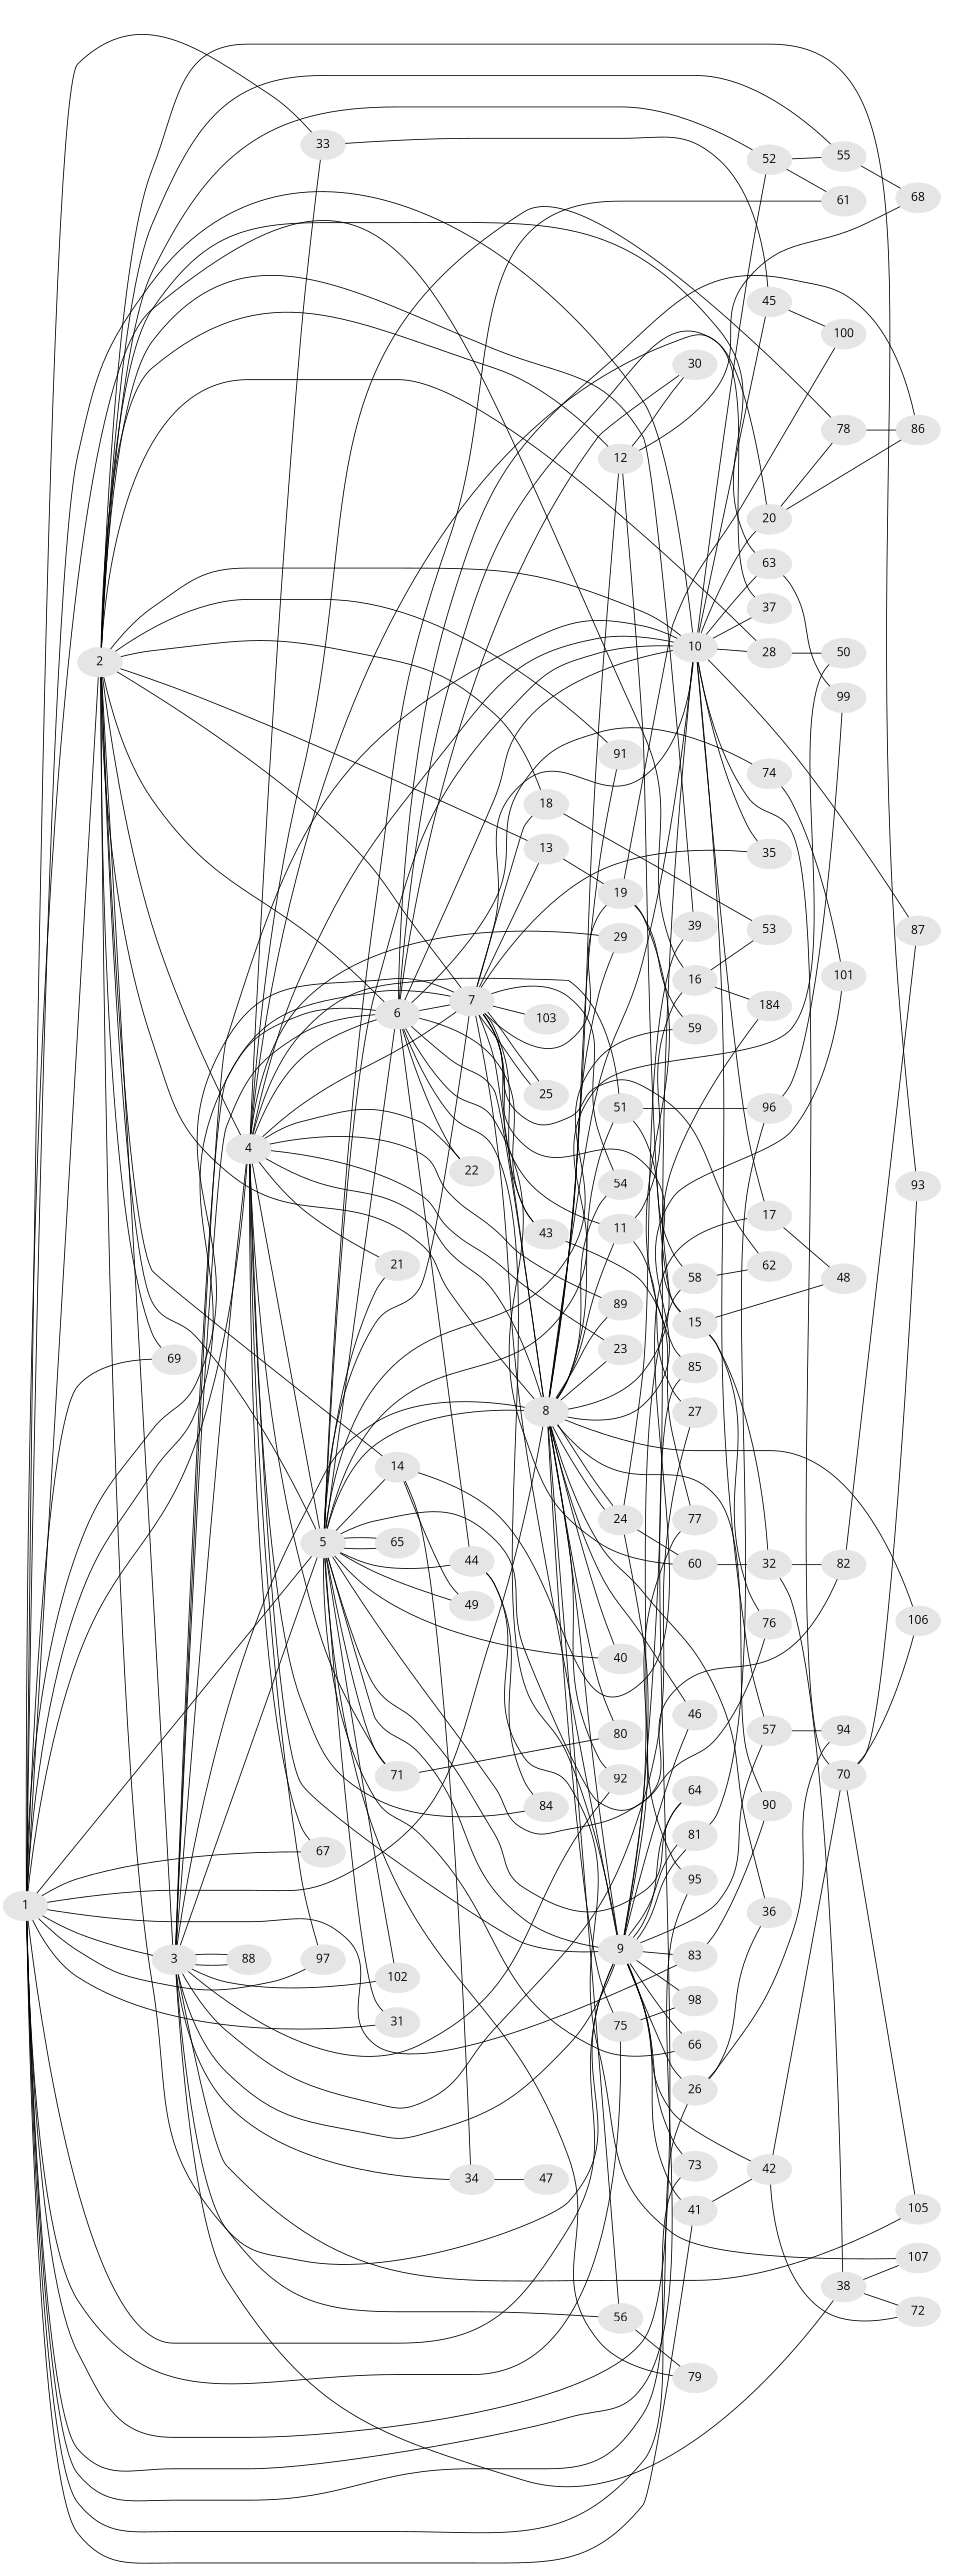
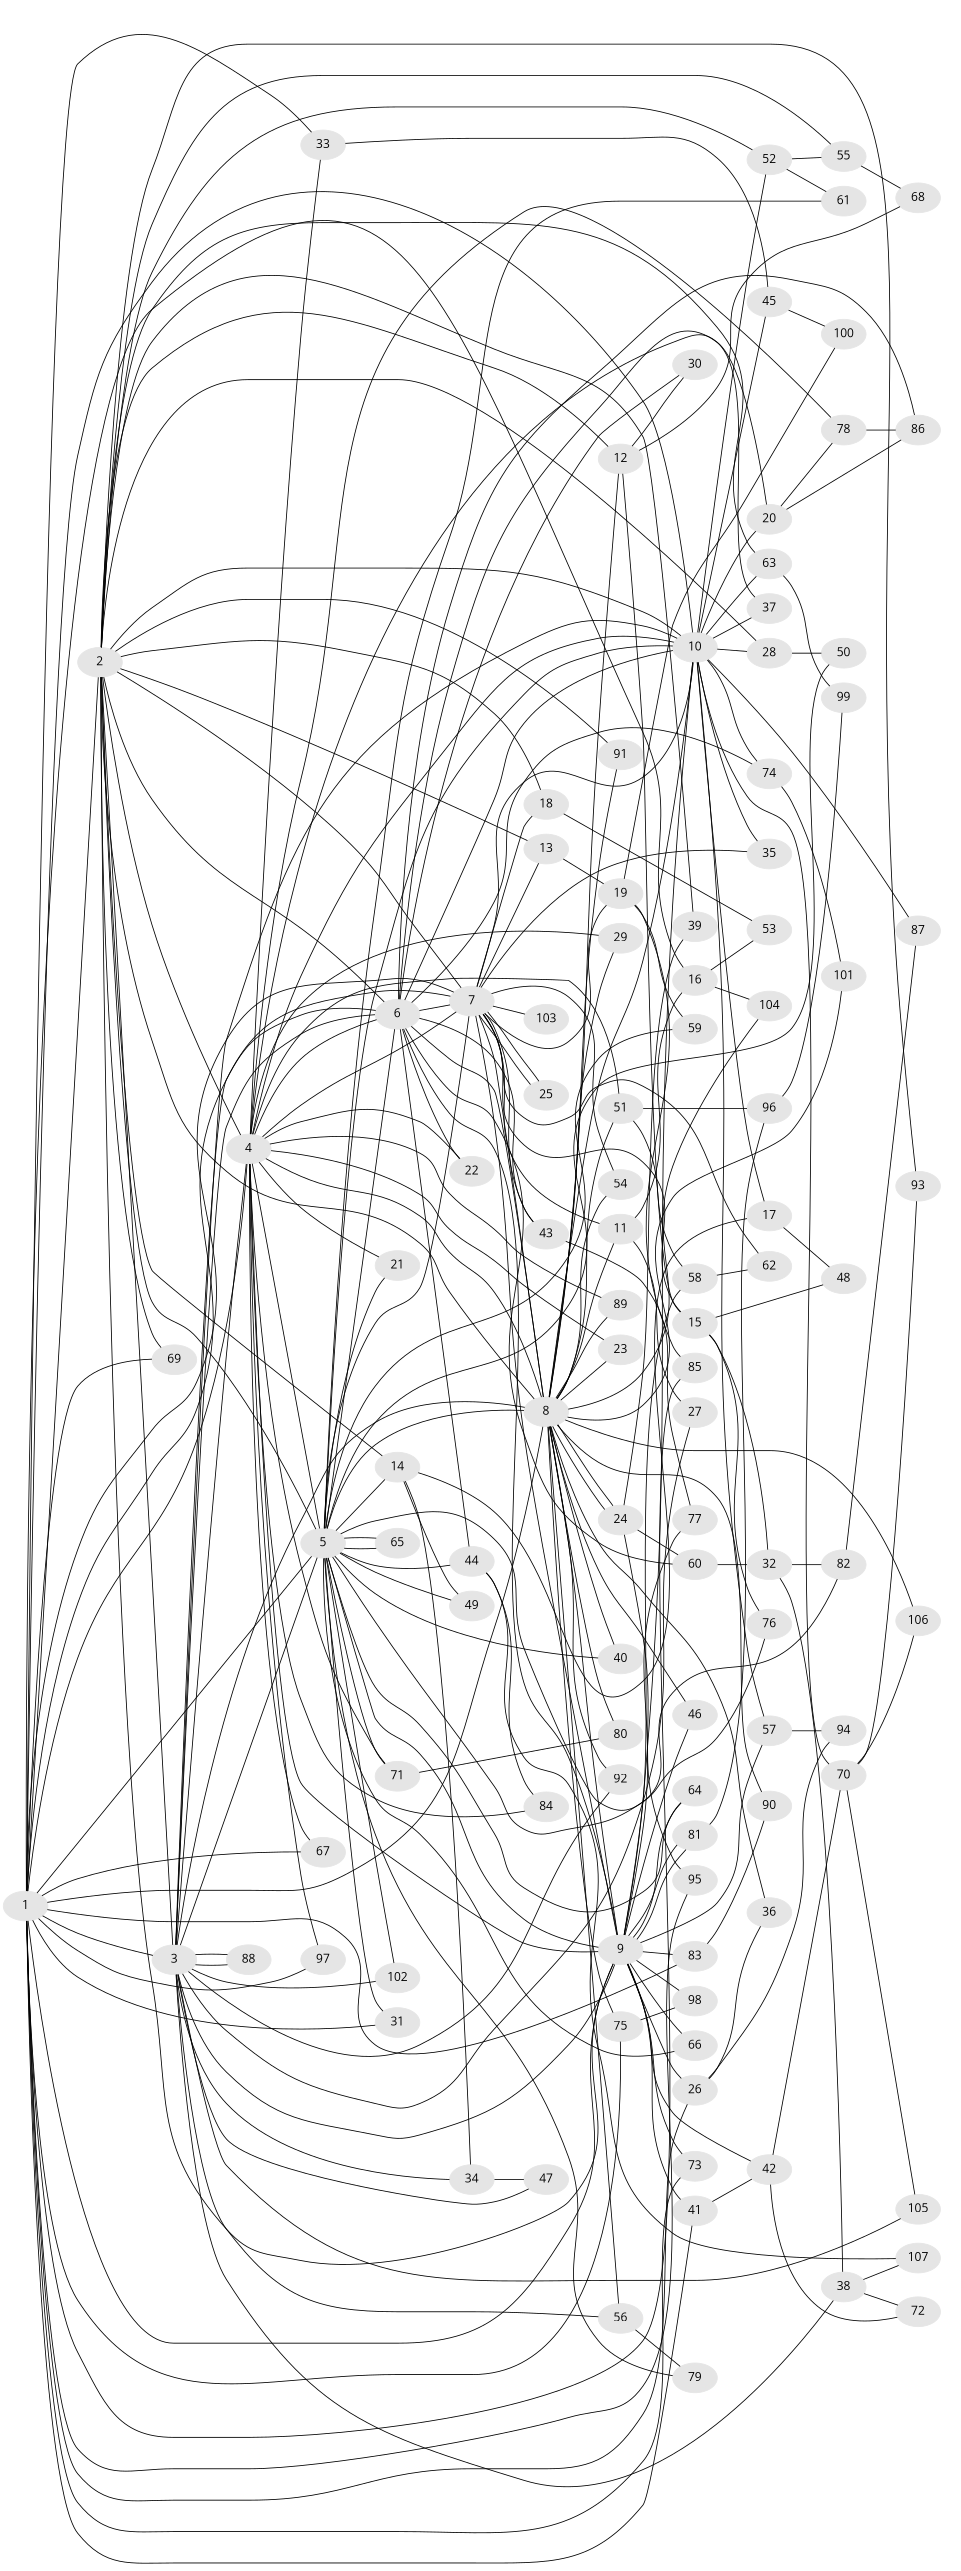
none -> (732, 711)
(769, 1006) -> (769, 1006)
none -> (291, 2169)
